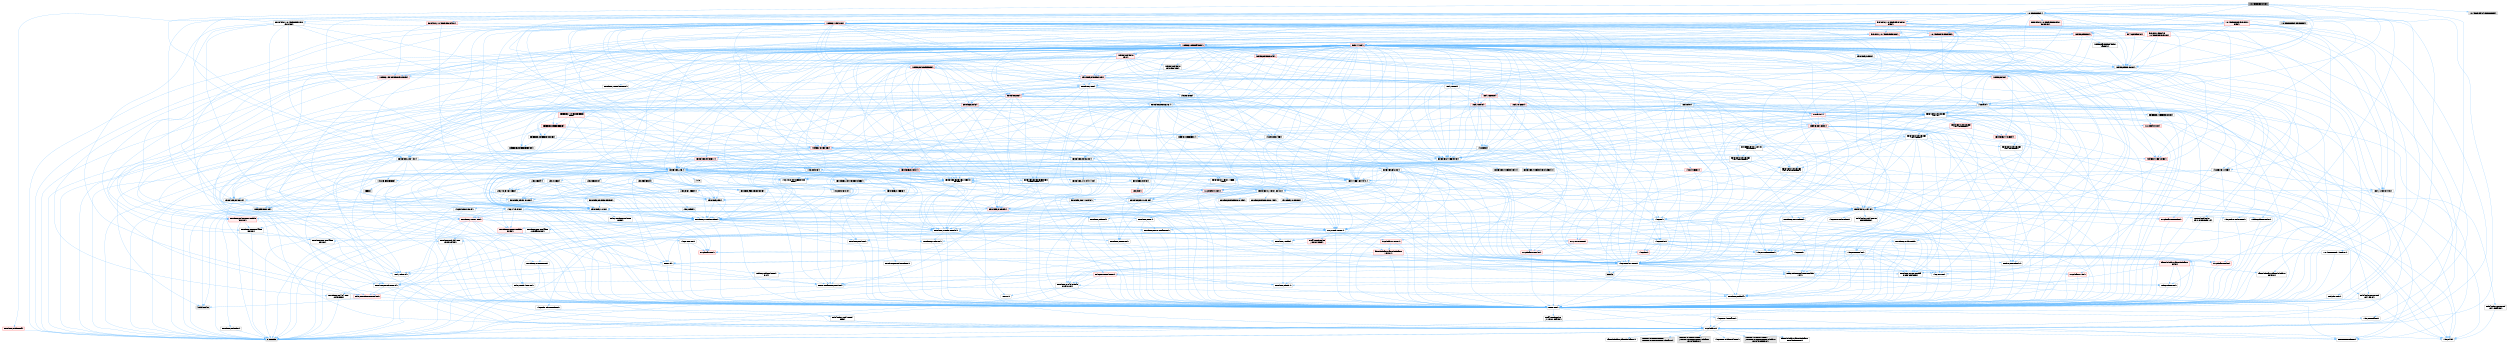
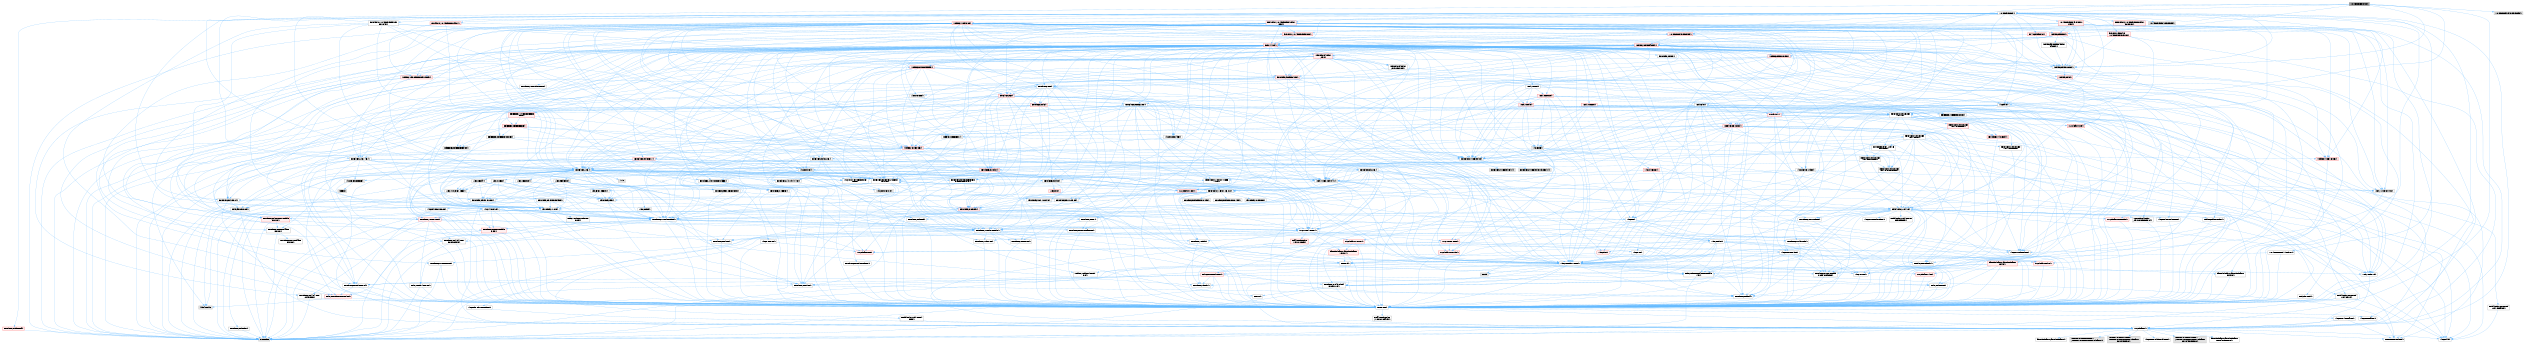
(538, 230) -> none
(830, 286) -> (803, 286)
